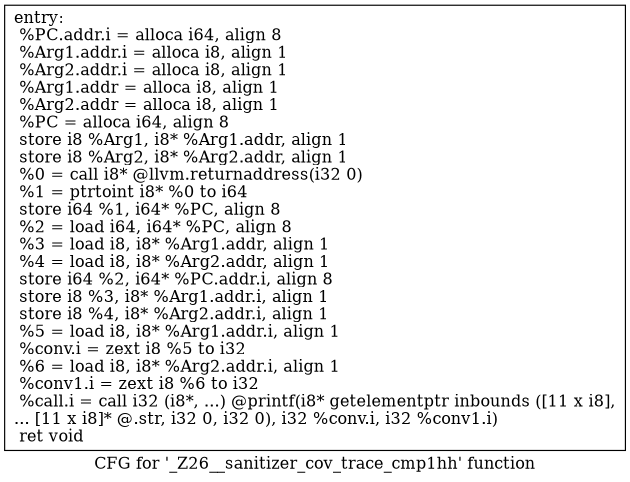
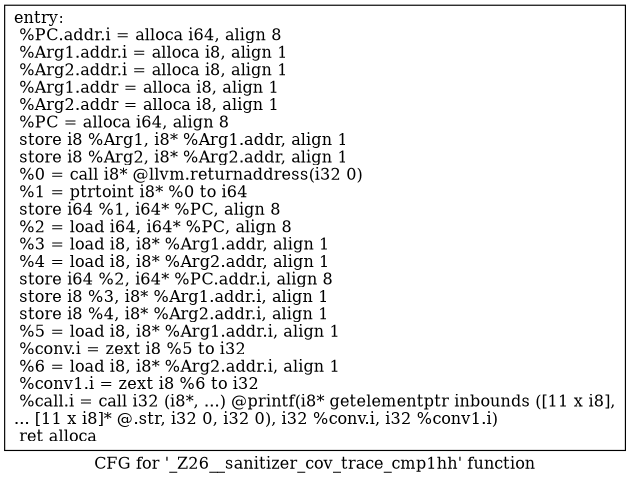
(49, 437) -> (56, 437)
